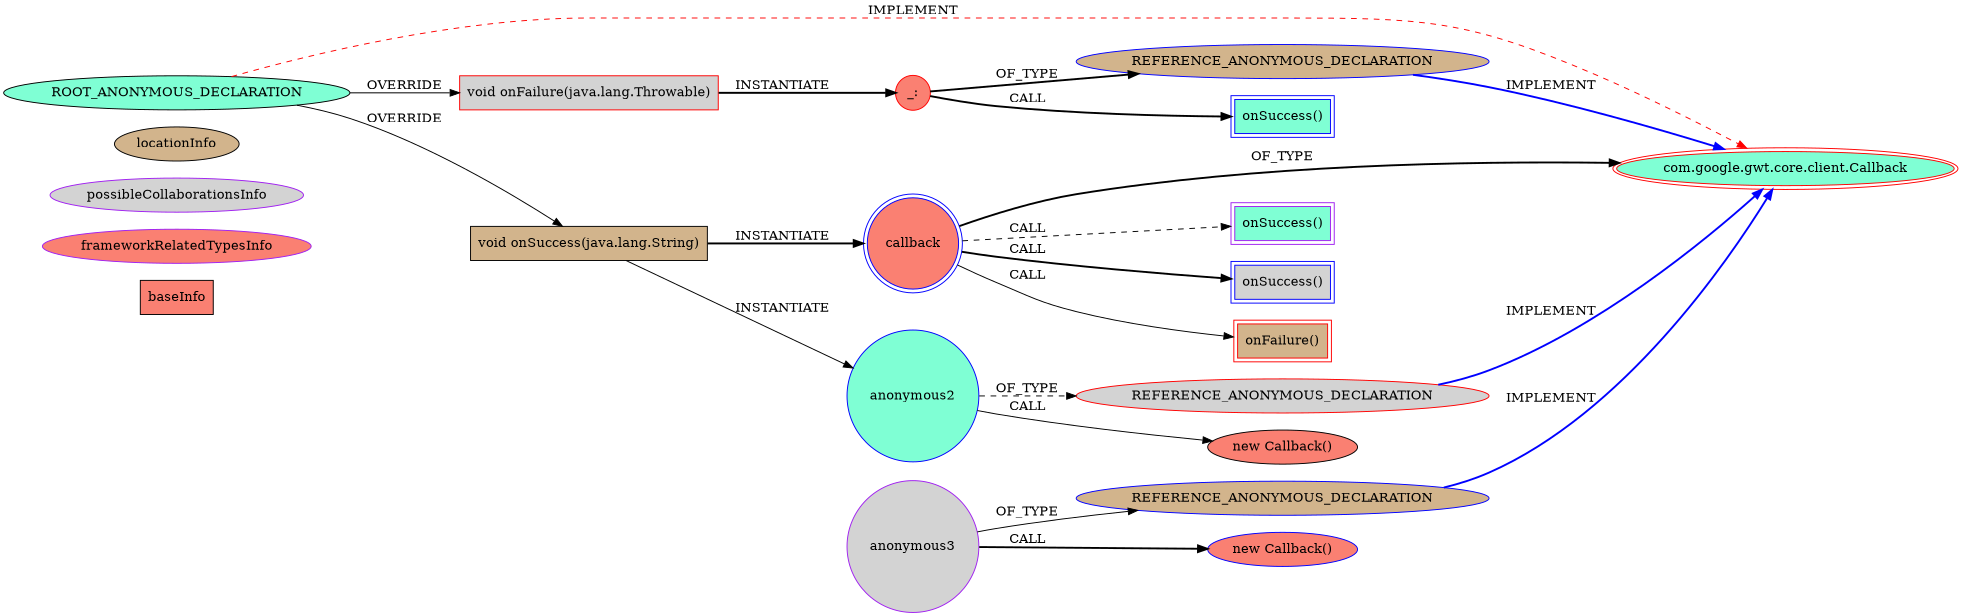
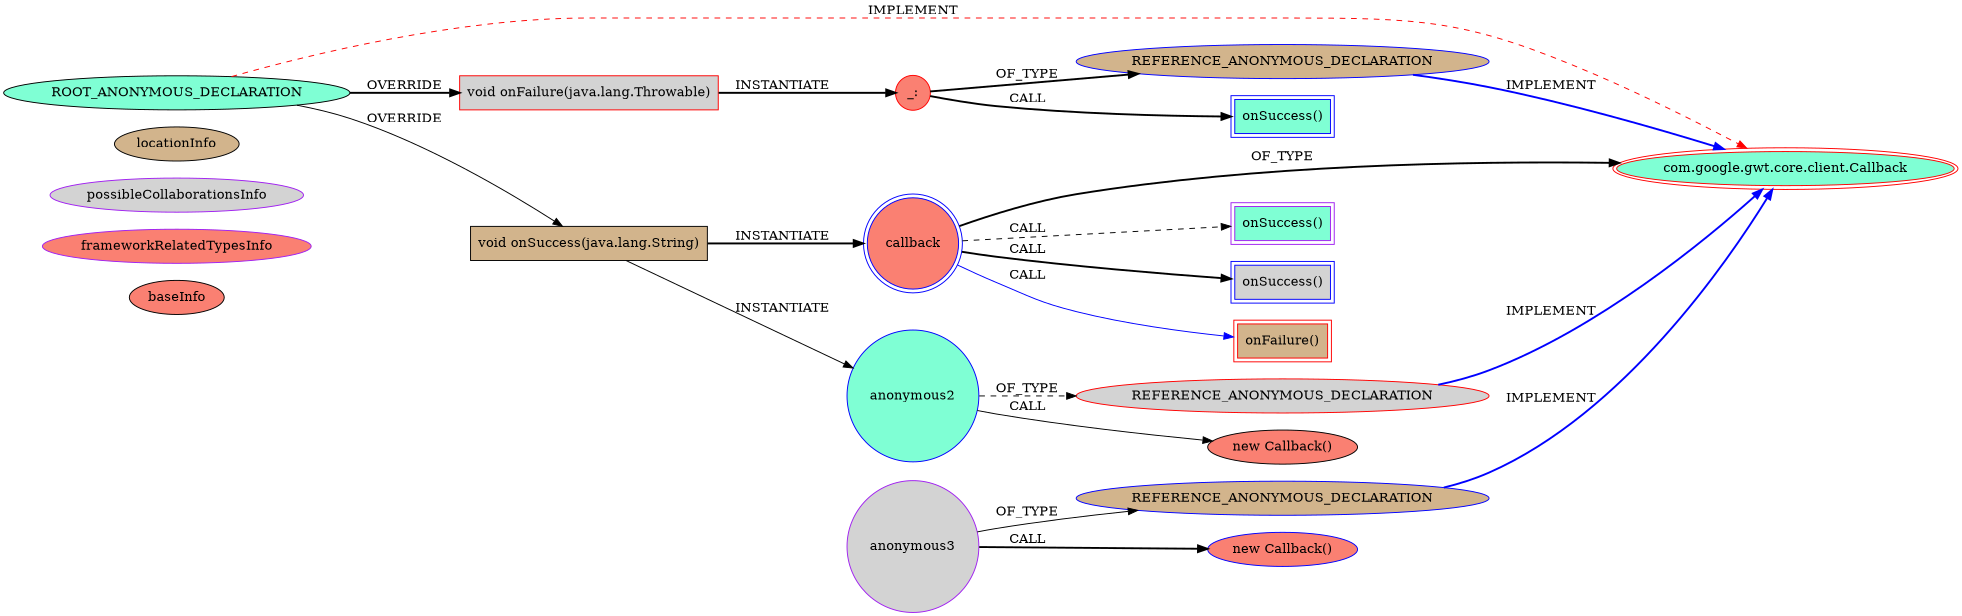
(400, 93) -> (400, 93)
(177, 297) -> (177, 297)
(1087, 314) -> (1087, 314)
